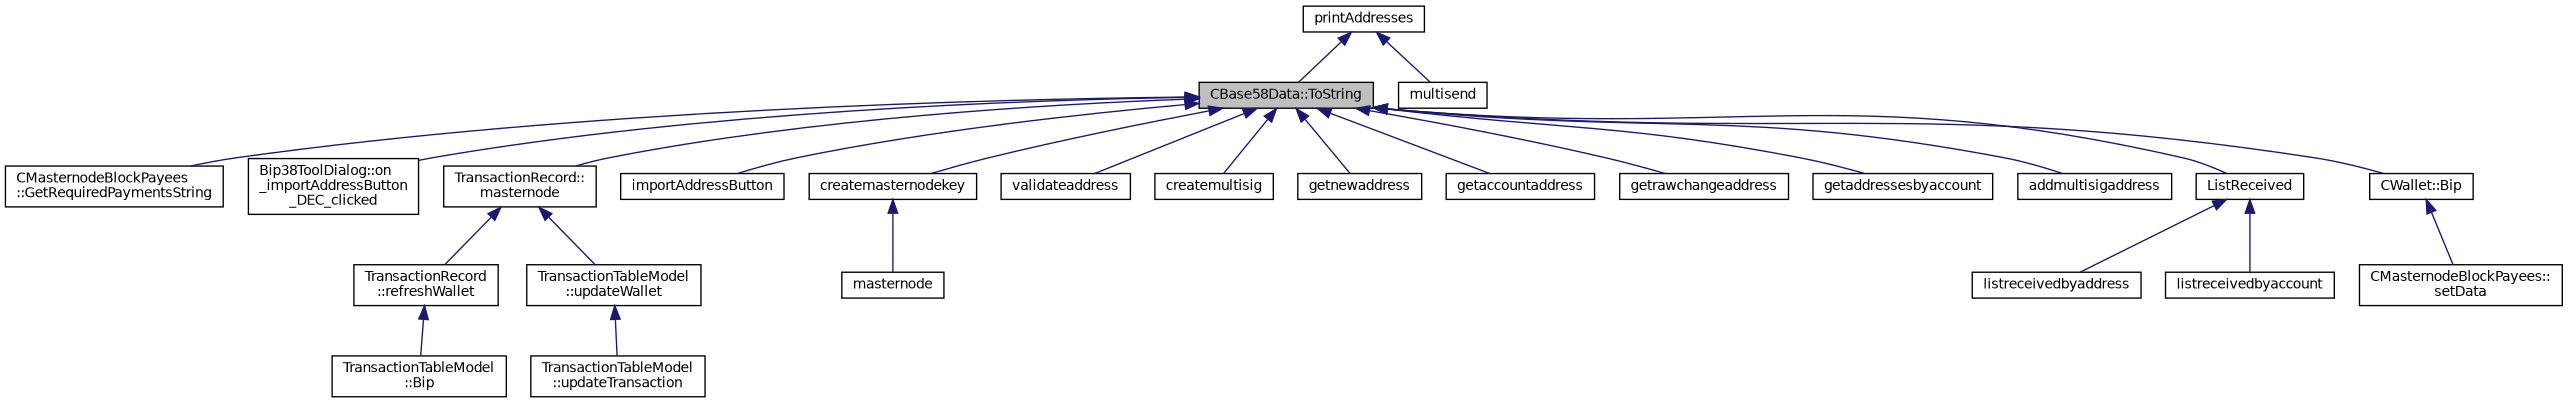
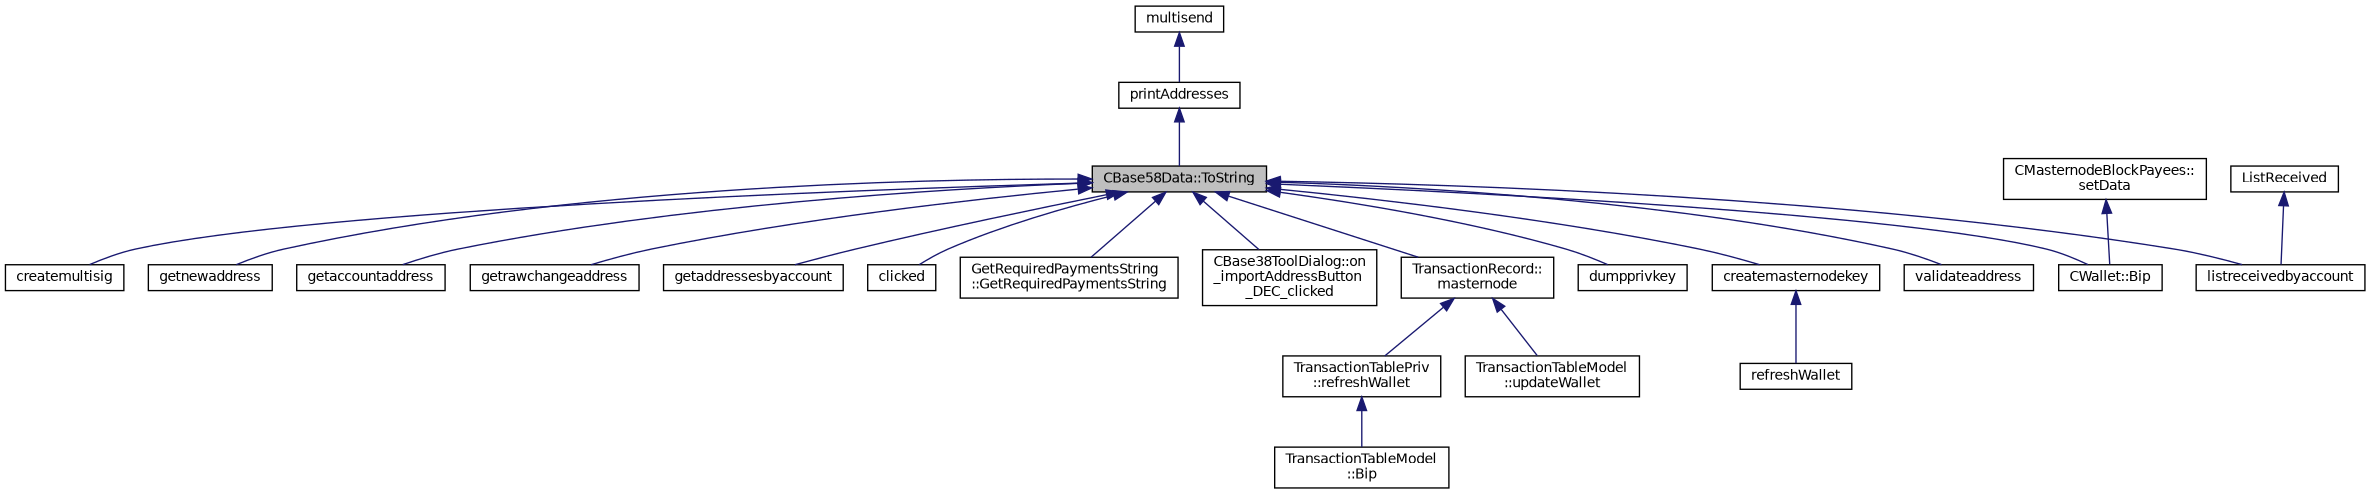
(1408, 62) -> (1179, 64)
(1810, 116) -> (1763, 203)
(114, 186) -> (1069, 278)
(333, 186) -> (1290, 278)
(702, 186) -> (1633, 278)
(2095, 186) -> (902, 278)
(2442, 239) -> (2108, 230)
(426, 285) -> (1362, 376)
(893, 285) -> (1796, 376)
(2057, 285) -> none
(618, 376) -> none
